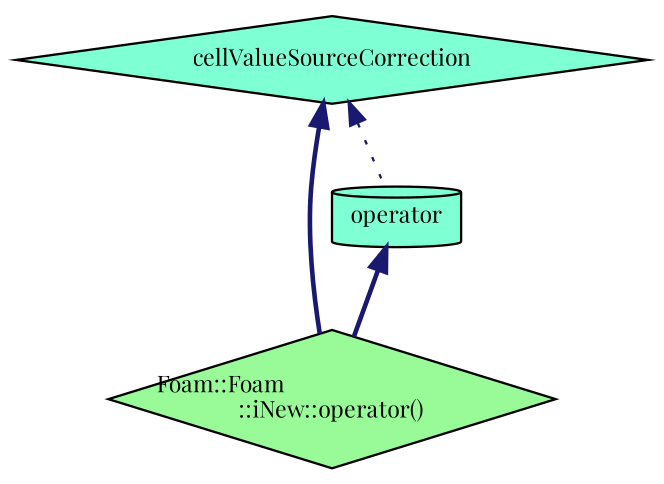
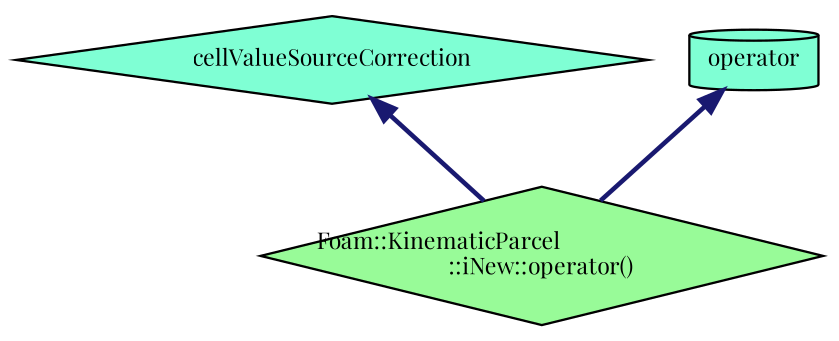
(371, 155) -> none
(332, 399) -> (542, 256)
